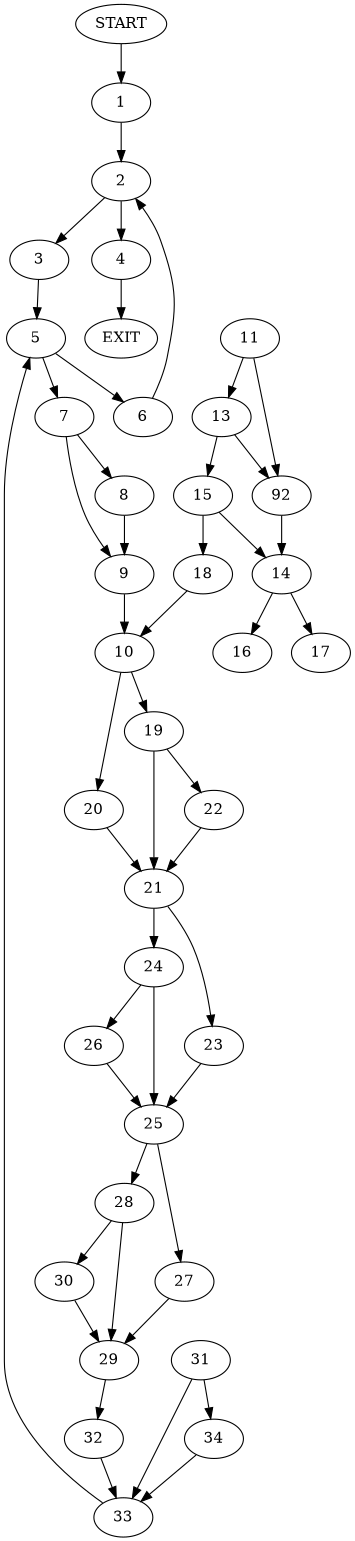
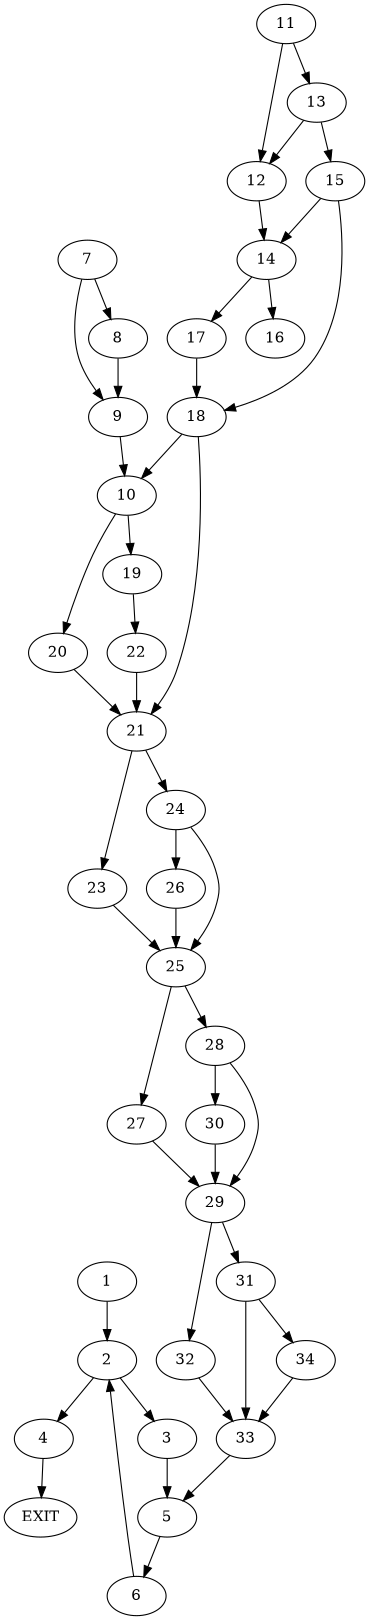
(121, 24) -> none
(48, 372) -> none
none -> (197, 372)
(282, 496) -> (257, 181)
(154, 804) -> (197, 574)
none -> (228, 1237)
